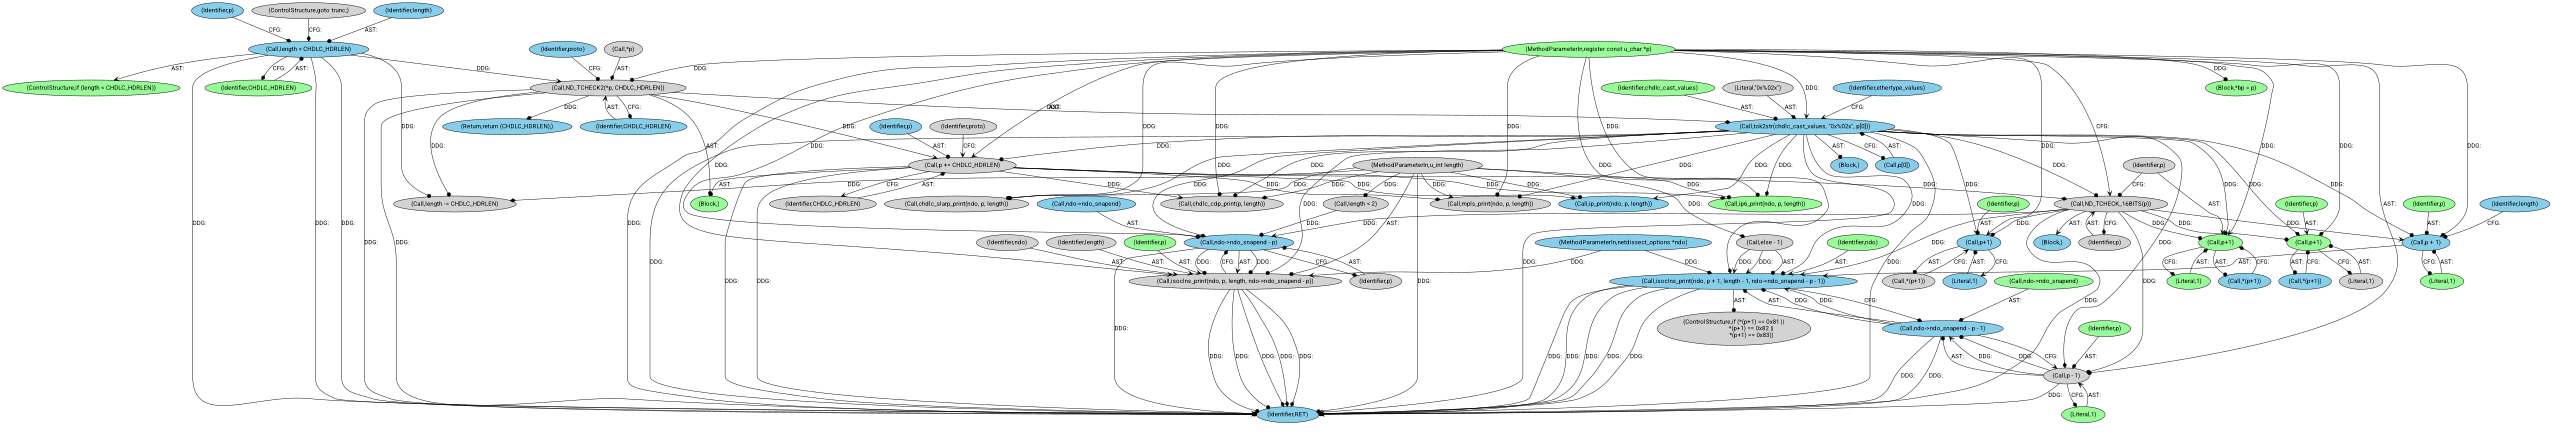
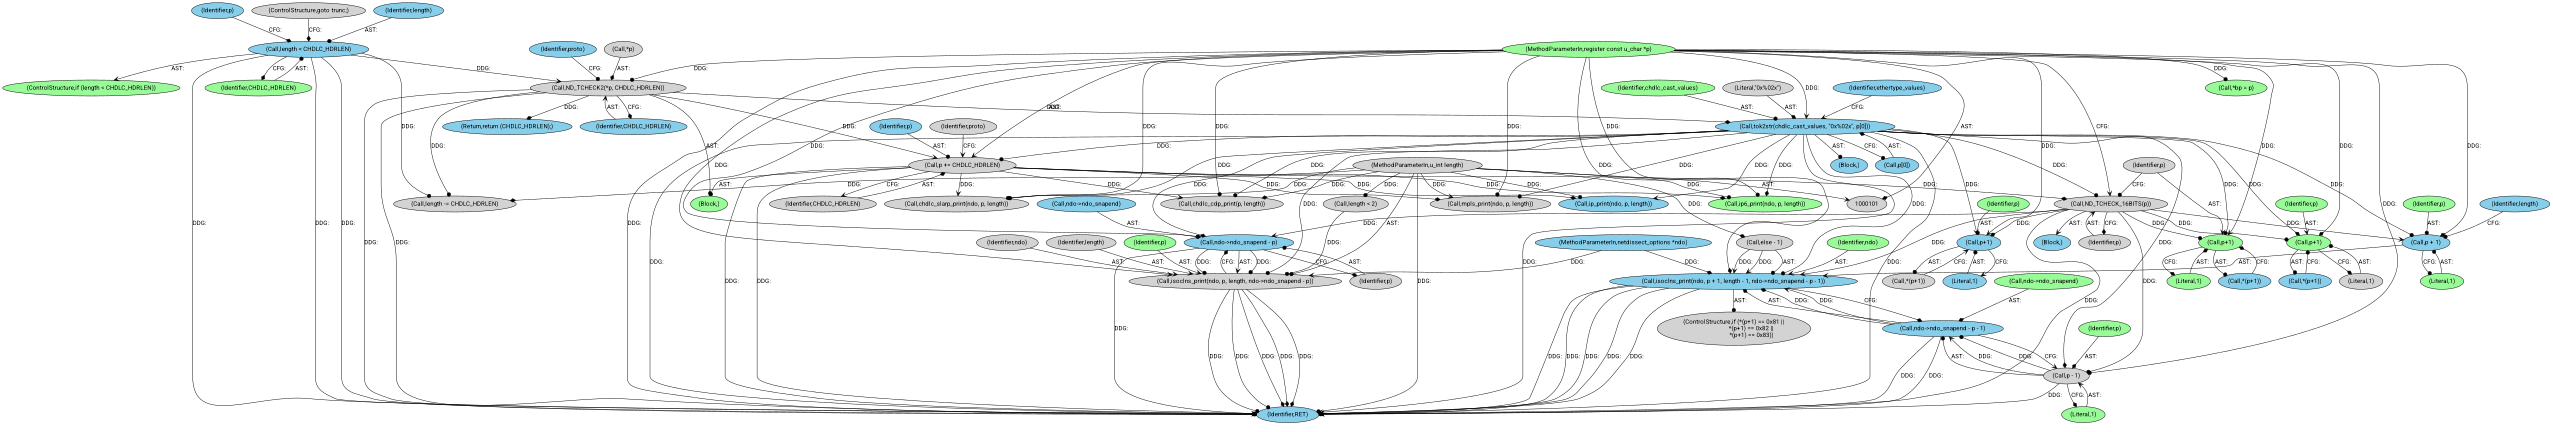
(2236, 88) -> (2236, 88)
none -> (960, 182)
none -> (1867, 204)
(2391, 204) -> (2391, 204)
(1298, 223) -> (1323, 250)
